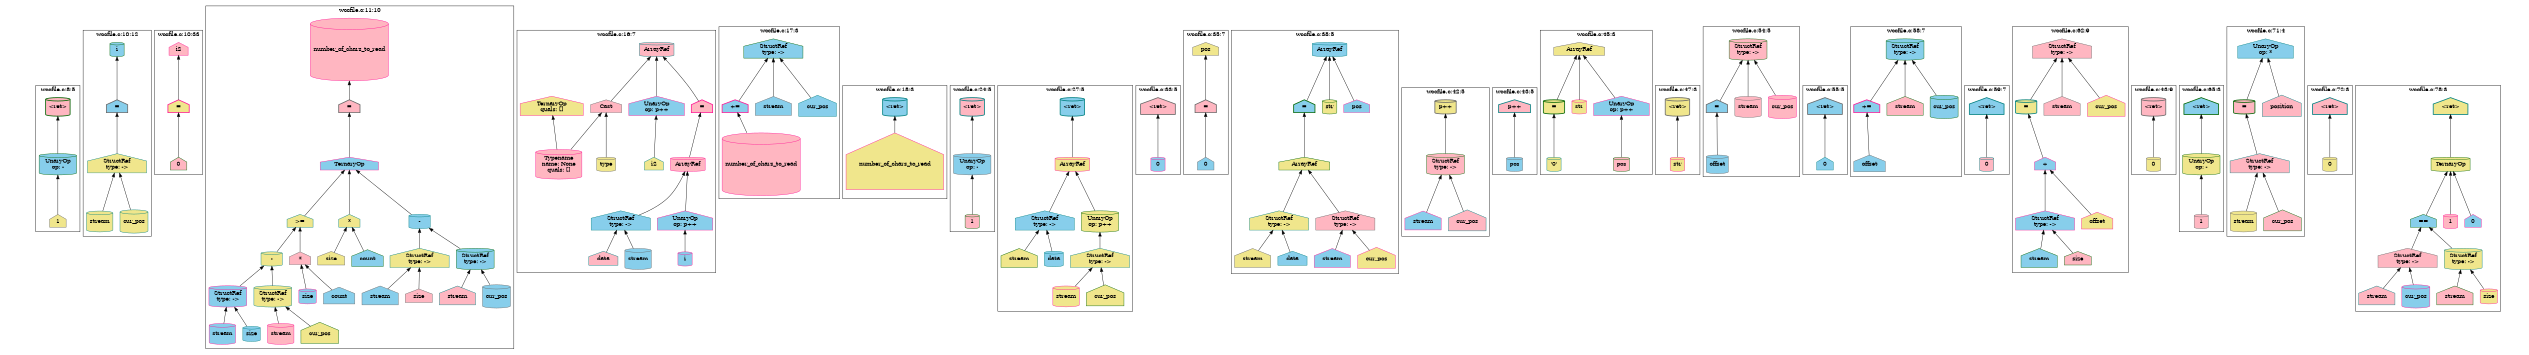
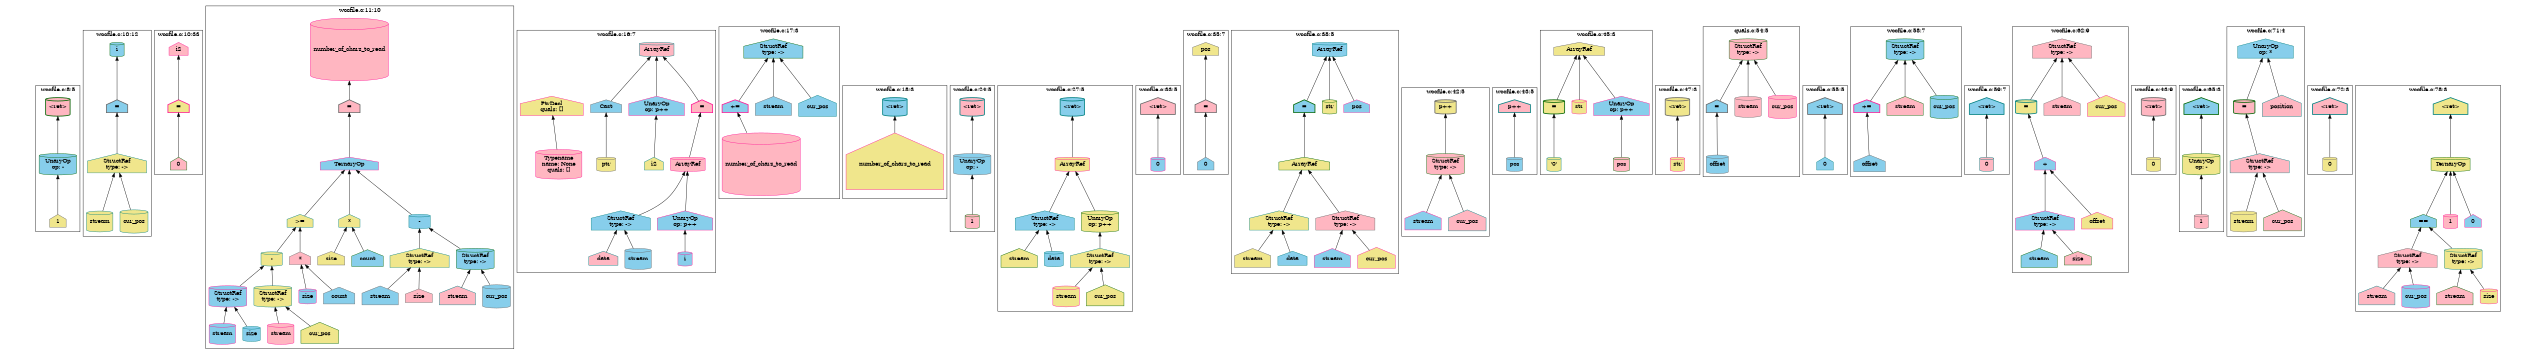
(1751, 31) -> (1751, 31)
(552, 107) -> (552, 107)
(606, 107) -> (606, 107)
(585, 133) -> none
(606, 164) -> (606, 164)
